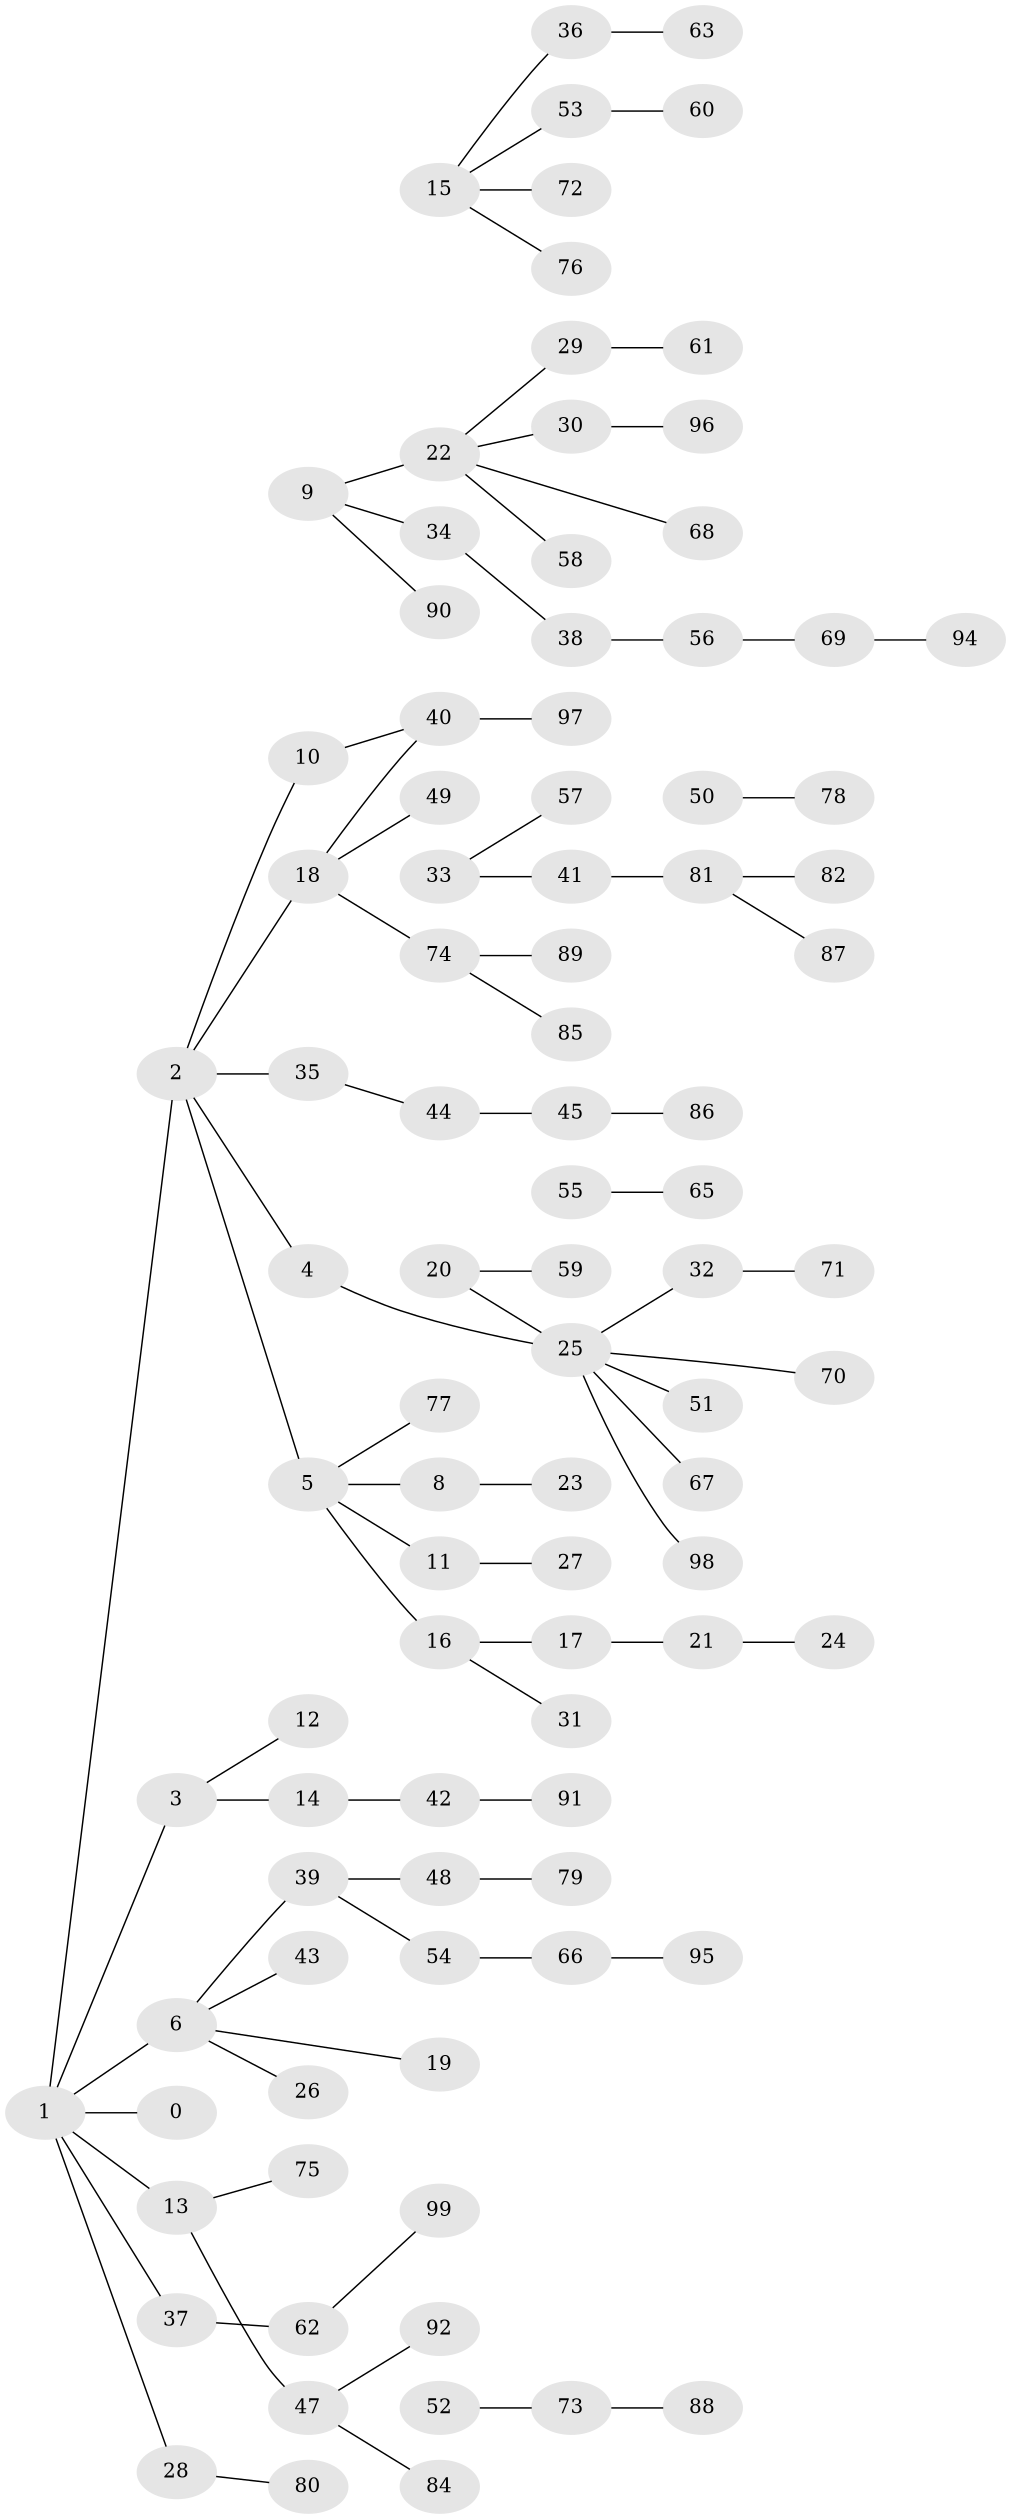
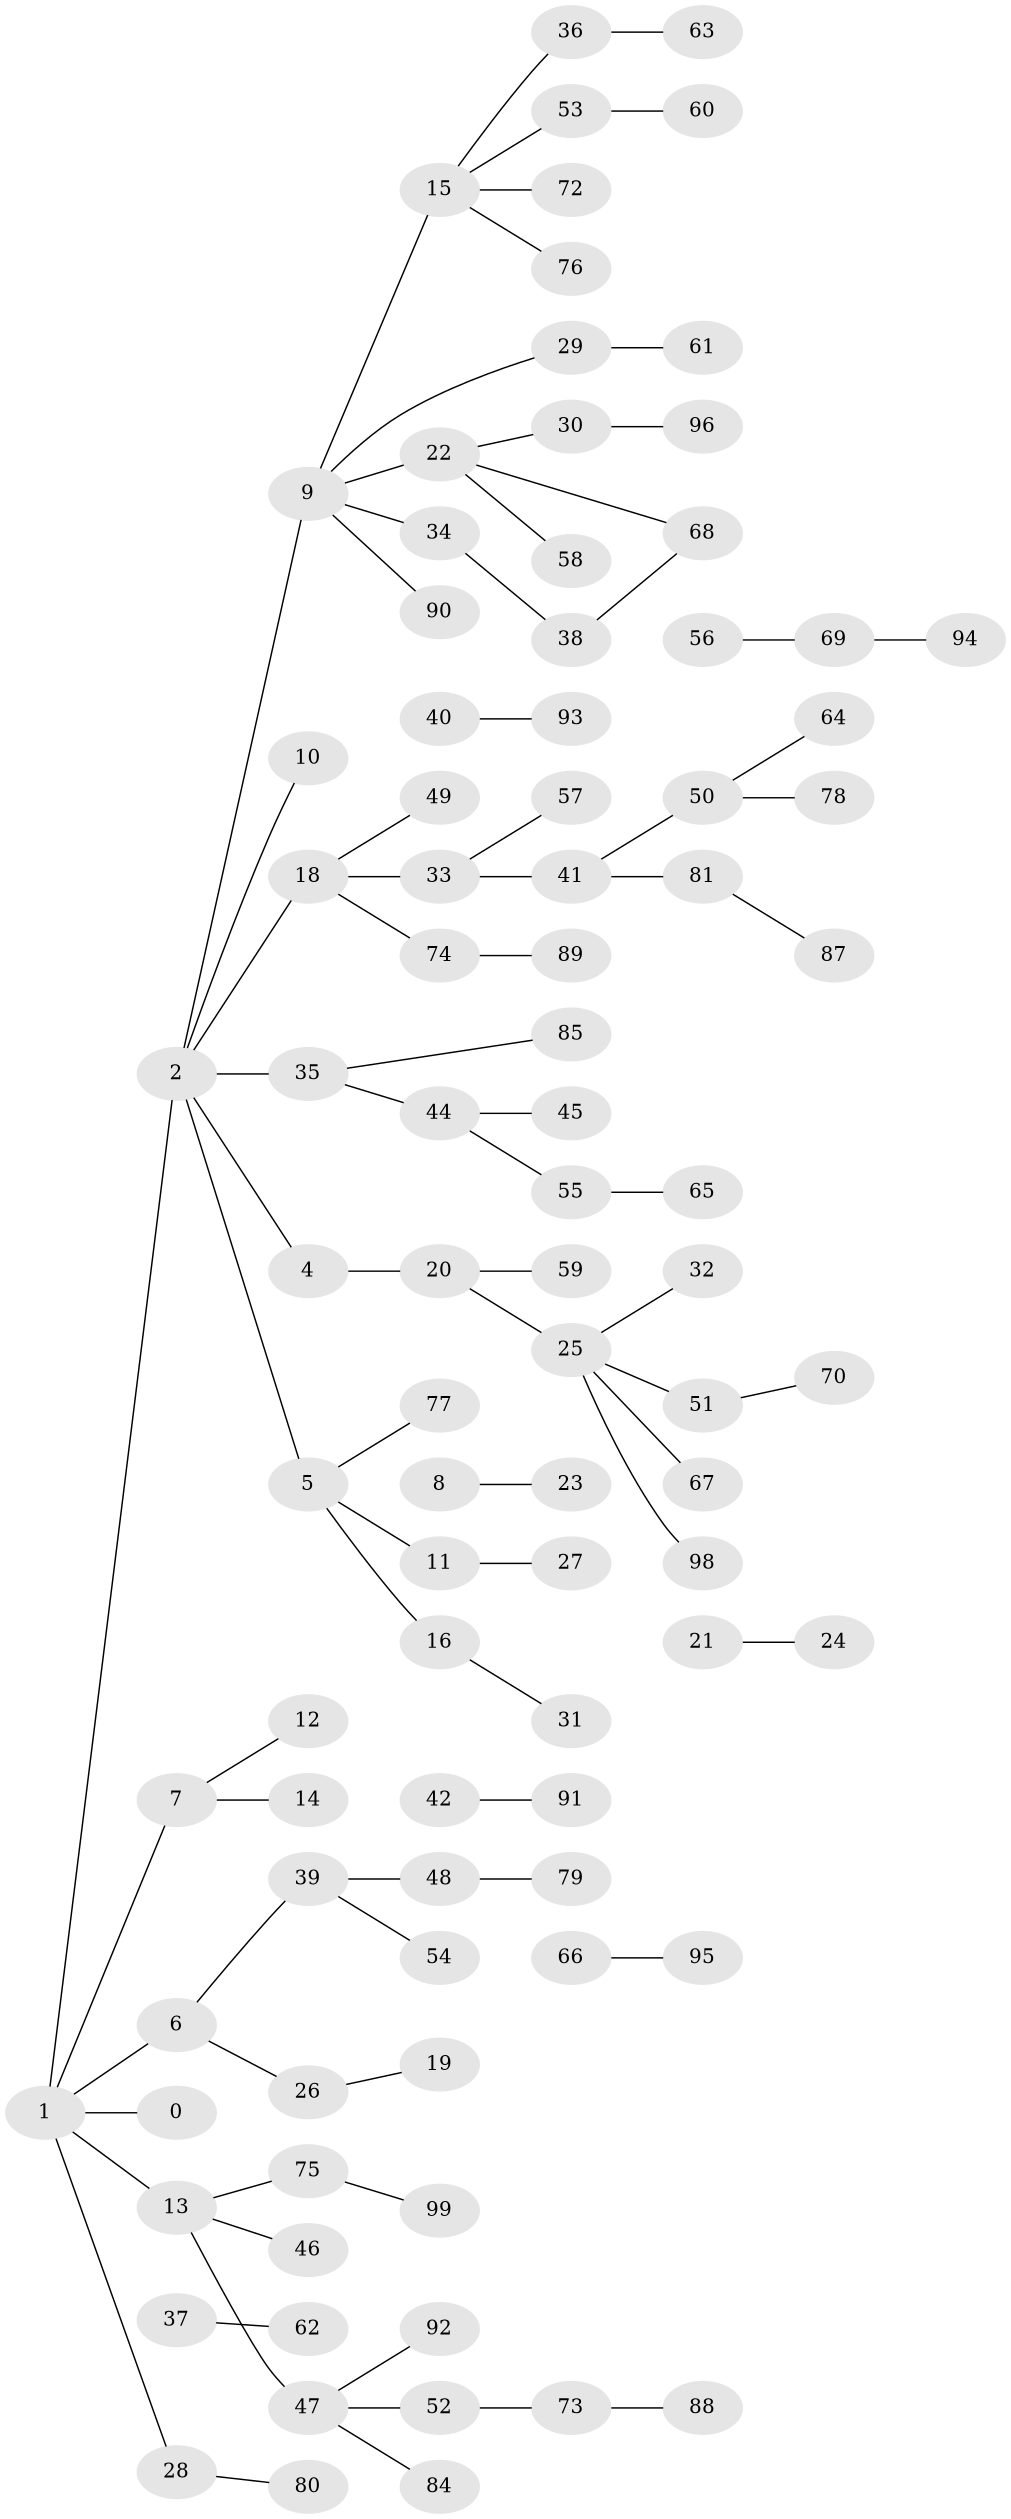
none -> (374, 342)
(505, 401) -> (425, 401)
(637, 640) -> (637, 587)
(571, 719) -> (571, 719)
none -> (834, 719)
(374, 739) -> none
none -> (243, 784)
(370, 795) -> (374, 877)
none -> (637, 837)
(834, 877) -> none
(506, 995) -> (440, 1054)
(703, 1113) -> none
none -> (506, 1153)
(834, 1271) -> none
(435, 1321) -> (374, 1271)
(703, 1362) -> (769, 1392)
(374, 1484) -> none
(571, 1642) -> none
(177, 1800) -> (177, 1800)
(374, 1800) -> none
(308, 1958) -> none
(506, 1958) -> none
(308, 2045) -> (374, 2078)
(111, 2217) -> none
none -> (308, 2250)
(374, 2270) -> (374, 2191)
none -> (374, 2408)
